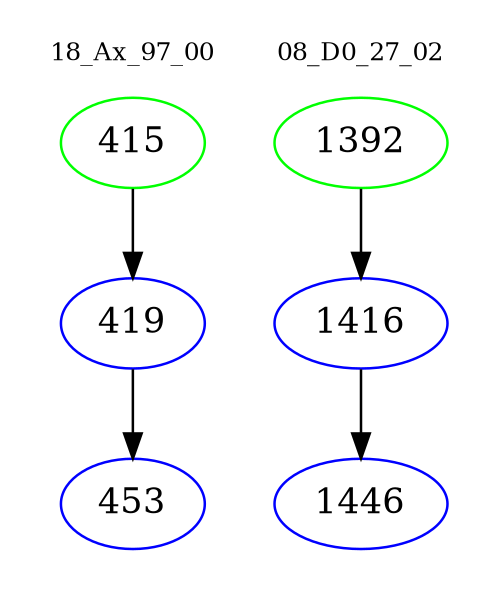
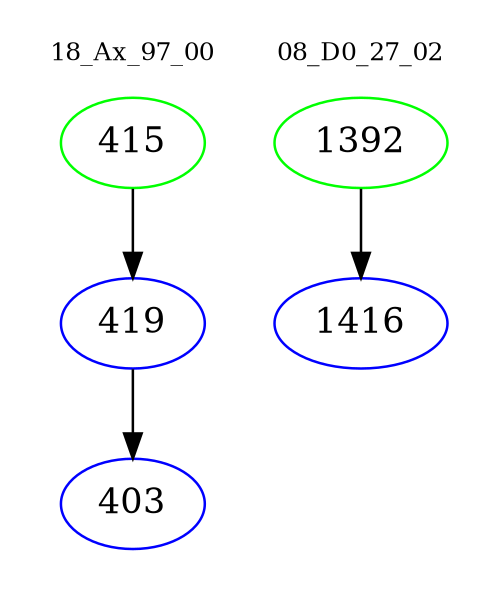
(133, 504) -> (133, 504)
(361, 504) -> none
